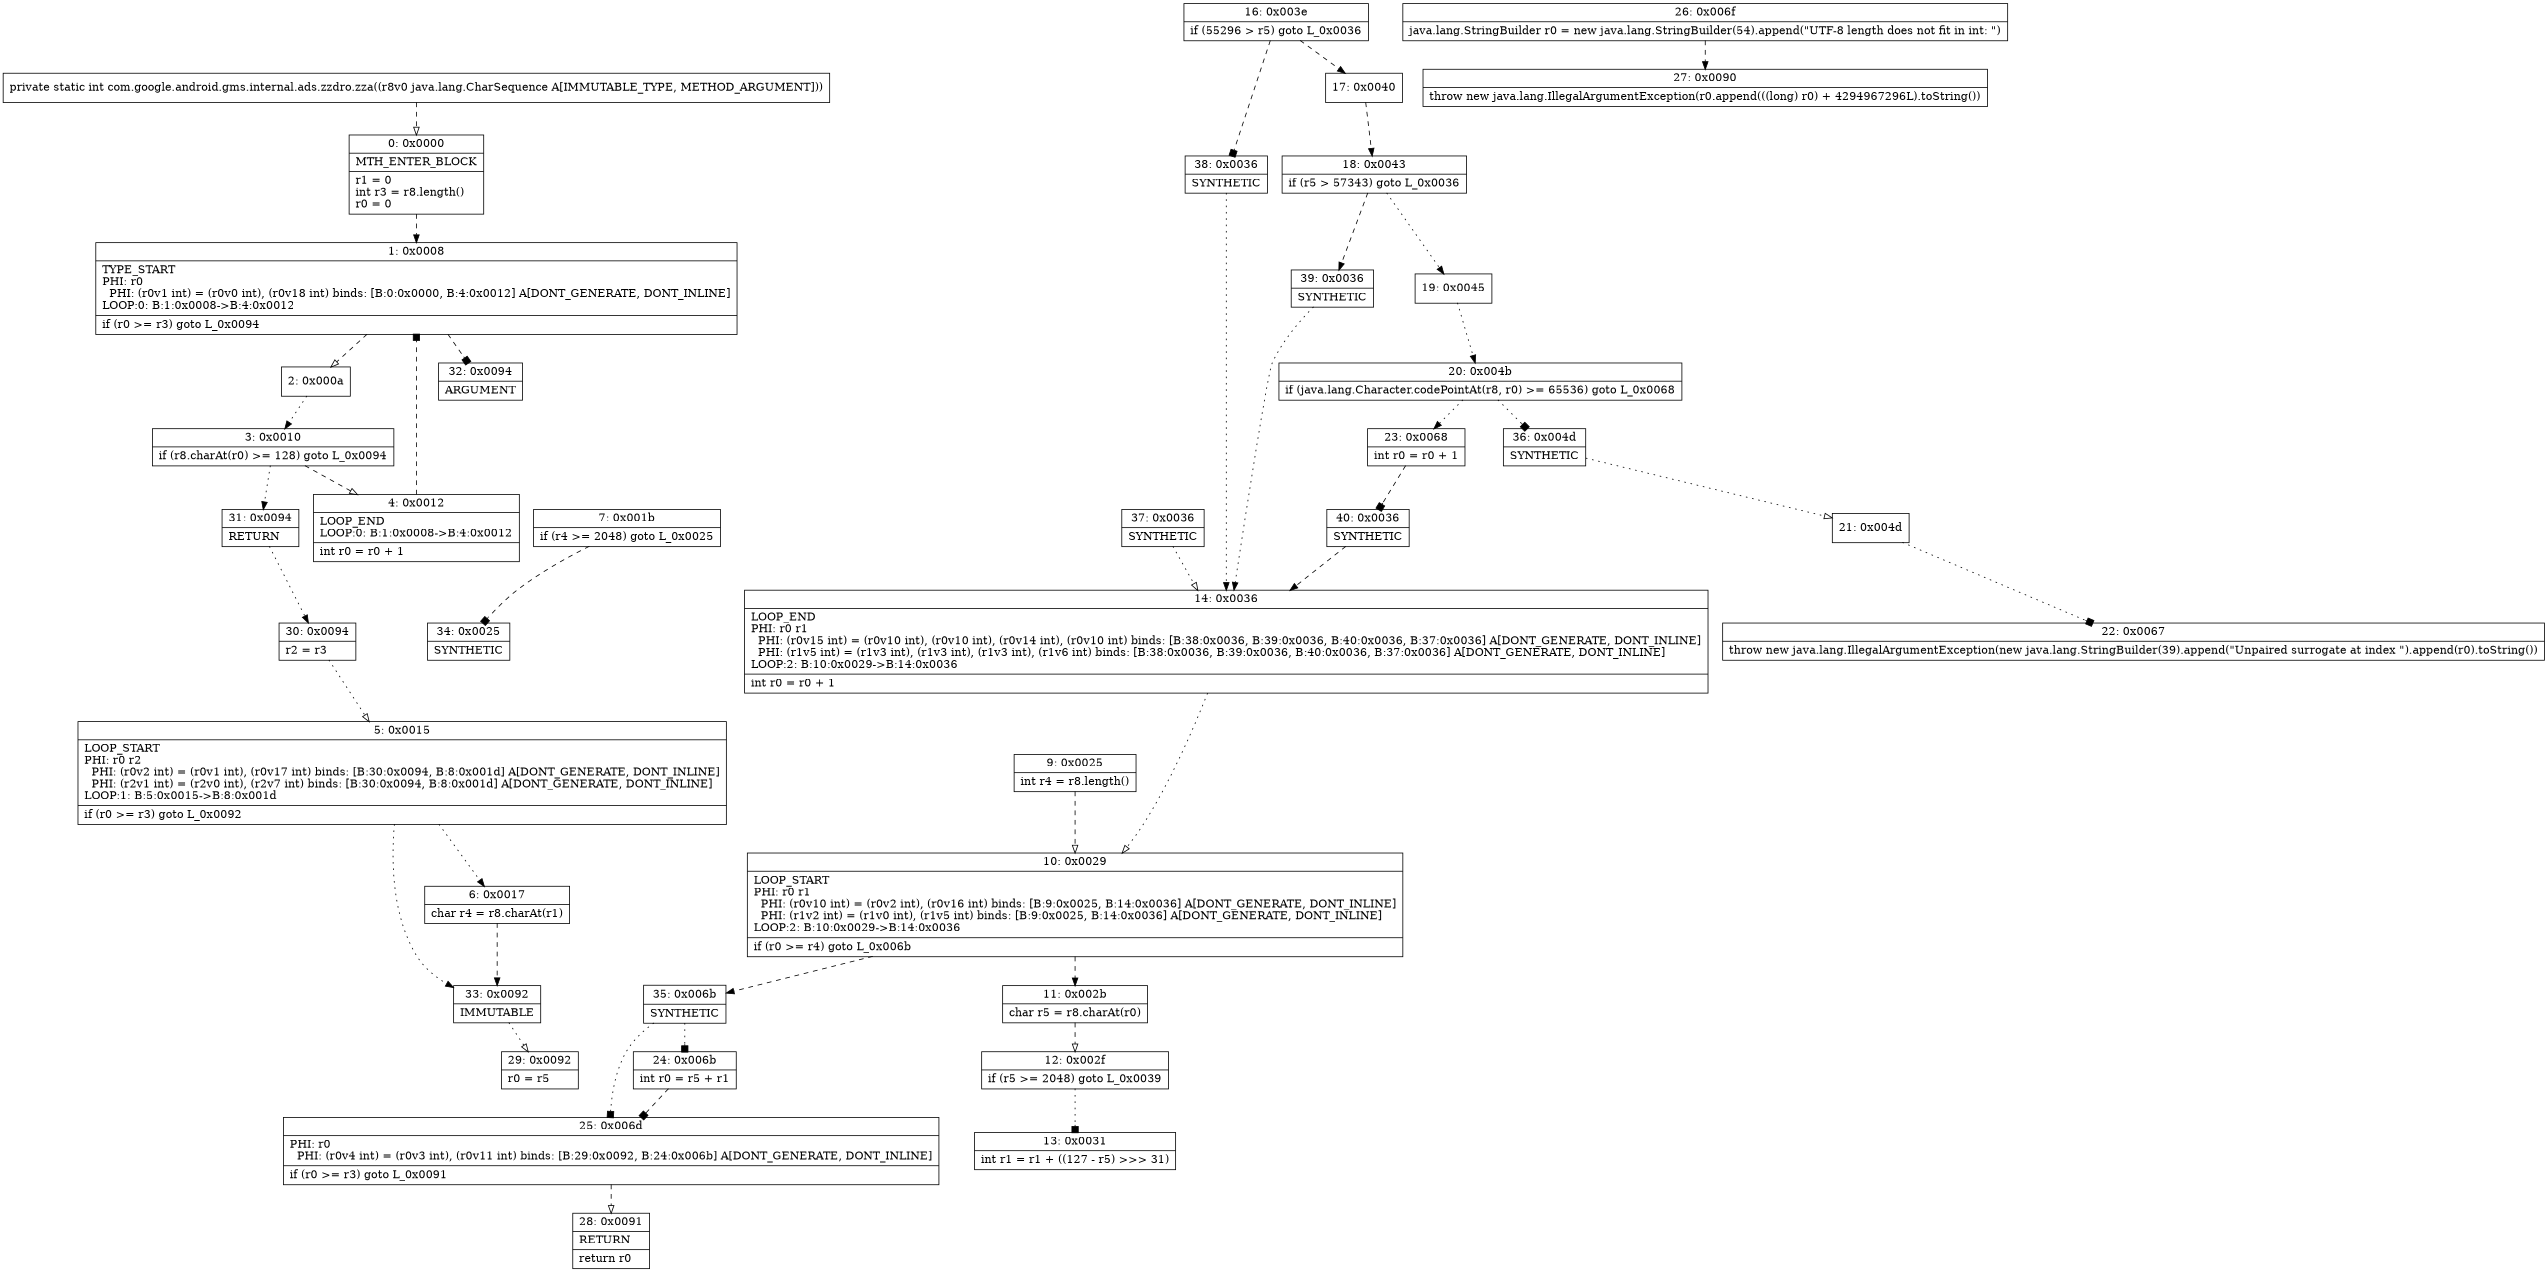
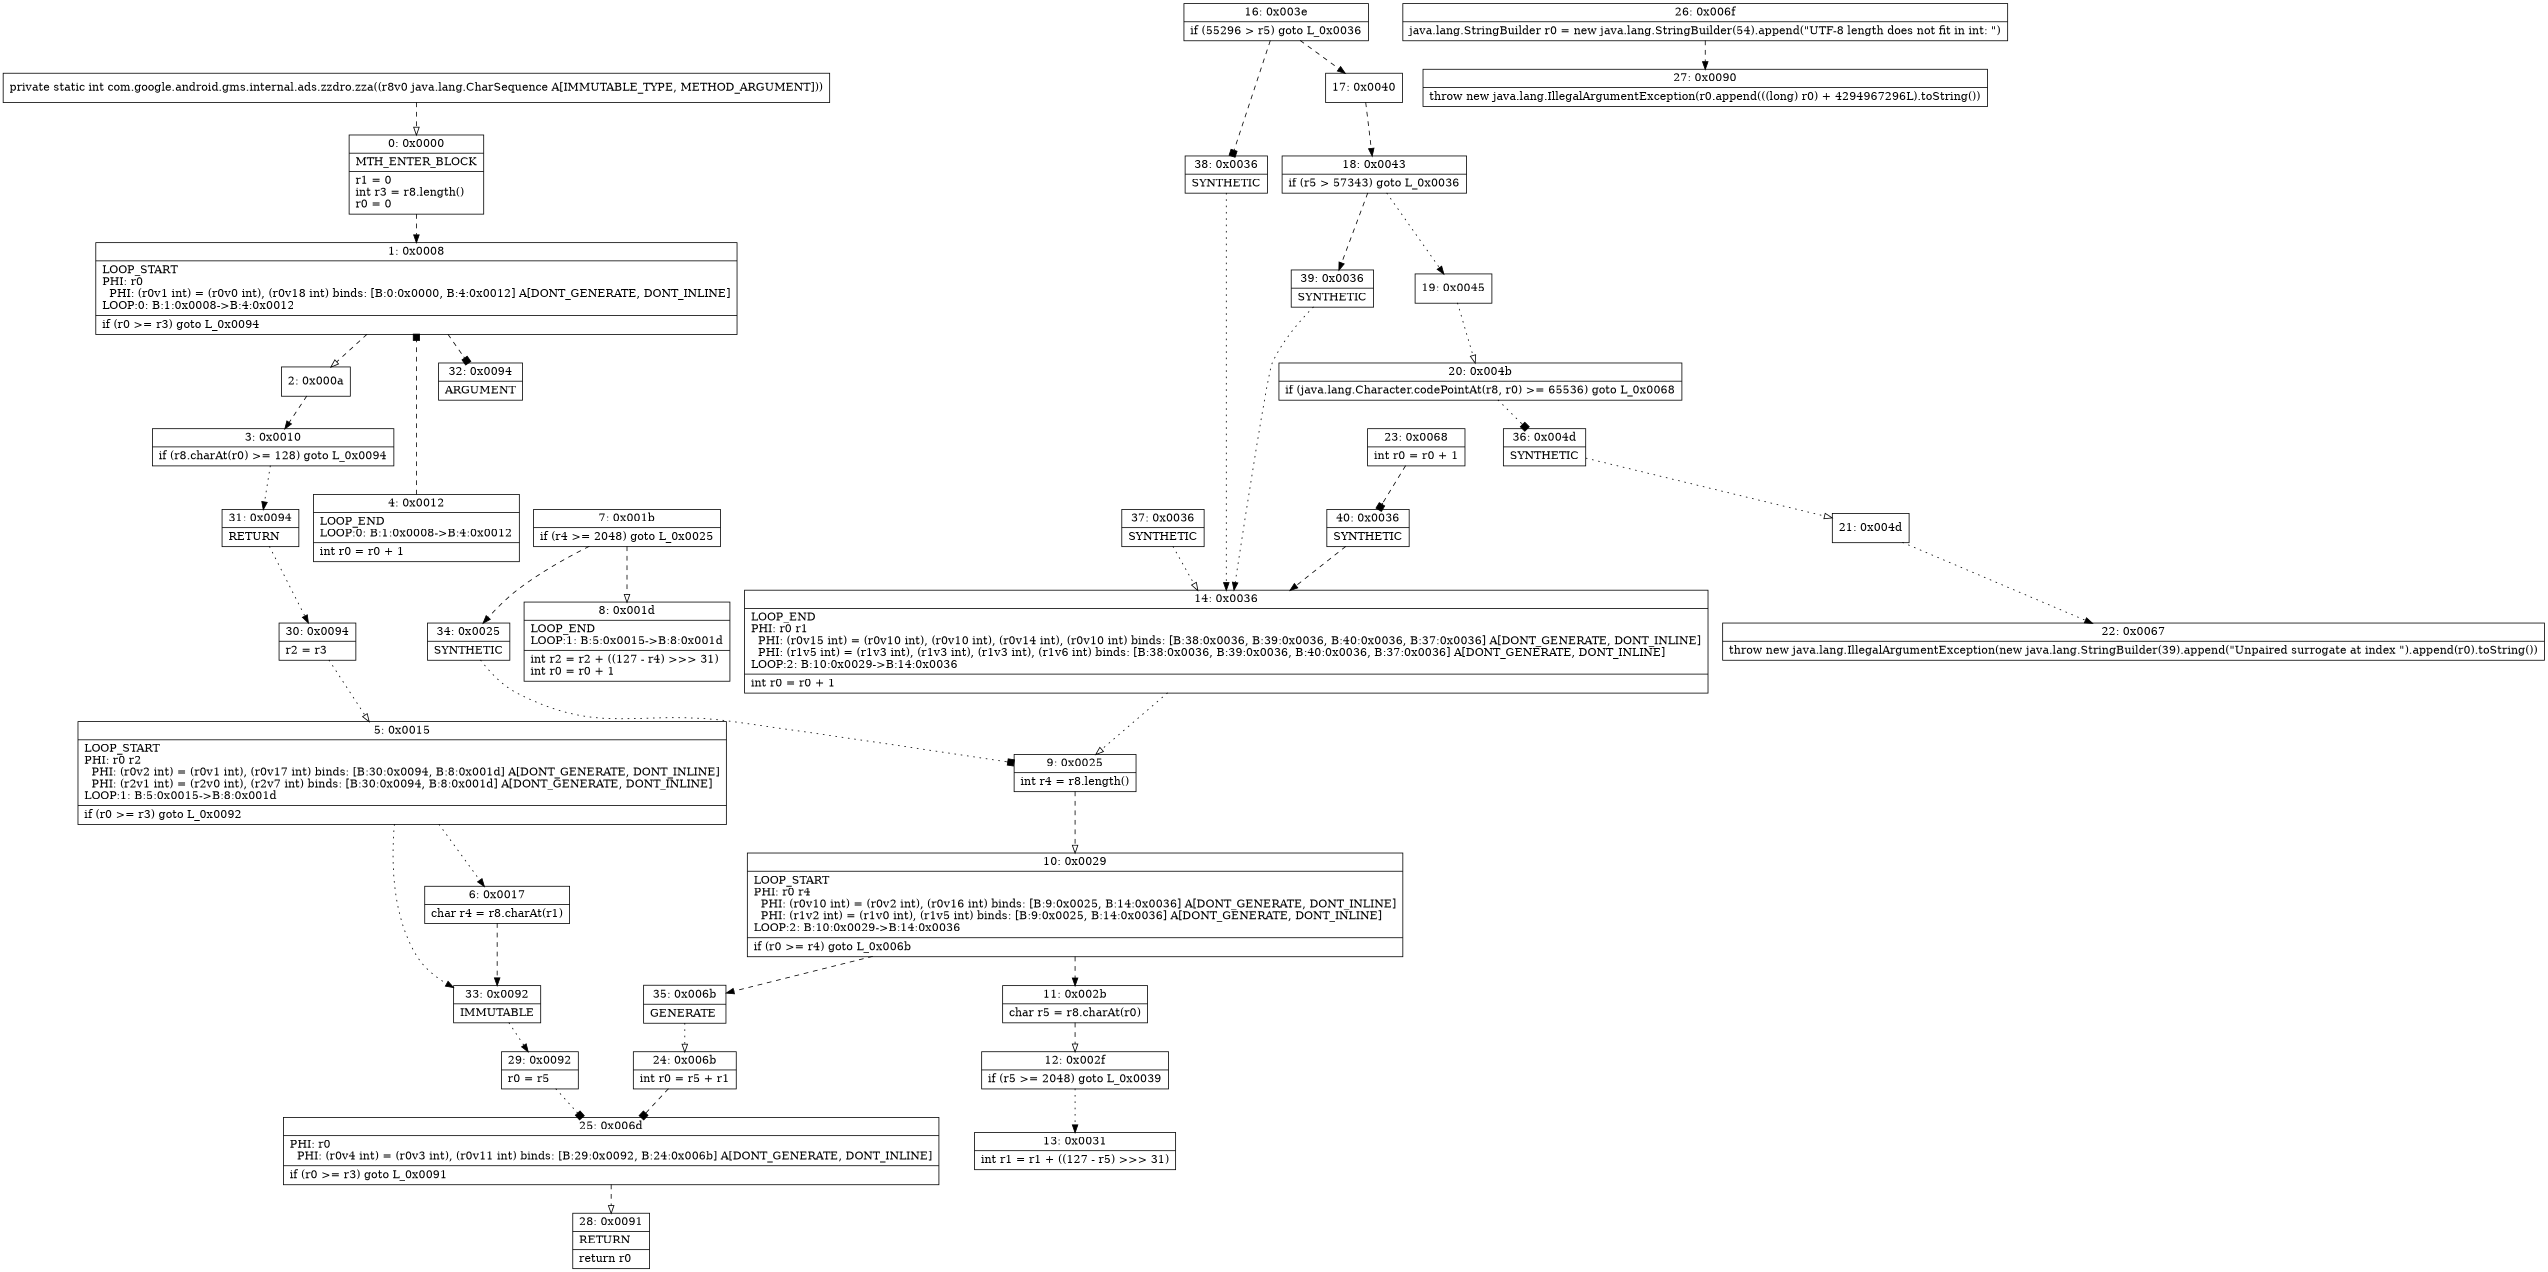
(139, 270) -> (140, 270)
(1465, 329) -> (1465, 329)
(298, 409) -> (298, 409)
(1451, 412) -> none
(328, 478) -> none
(535, 577) -> (535, 577)
(1994, 581) -> (1994, 581)
none -> (627, 642)
none -> (736, 722)
(1172, 773) -> (1135, 721)
(784, 892) -> (784, 892)
(685, 1013) -> (683, 1013)
(516, 1034) -> (516, 1034)
(685, 1034) -> (685, 1034)
(622, 1061) -> (566, 1100)
(1075, 1107) -> (1075, 1107)
